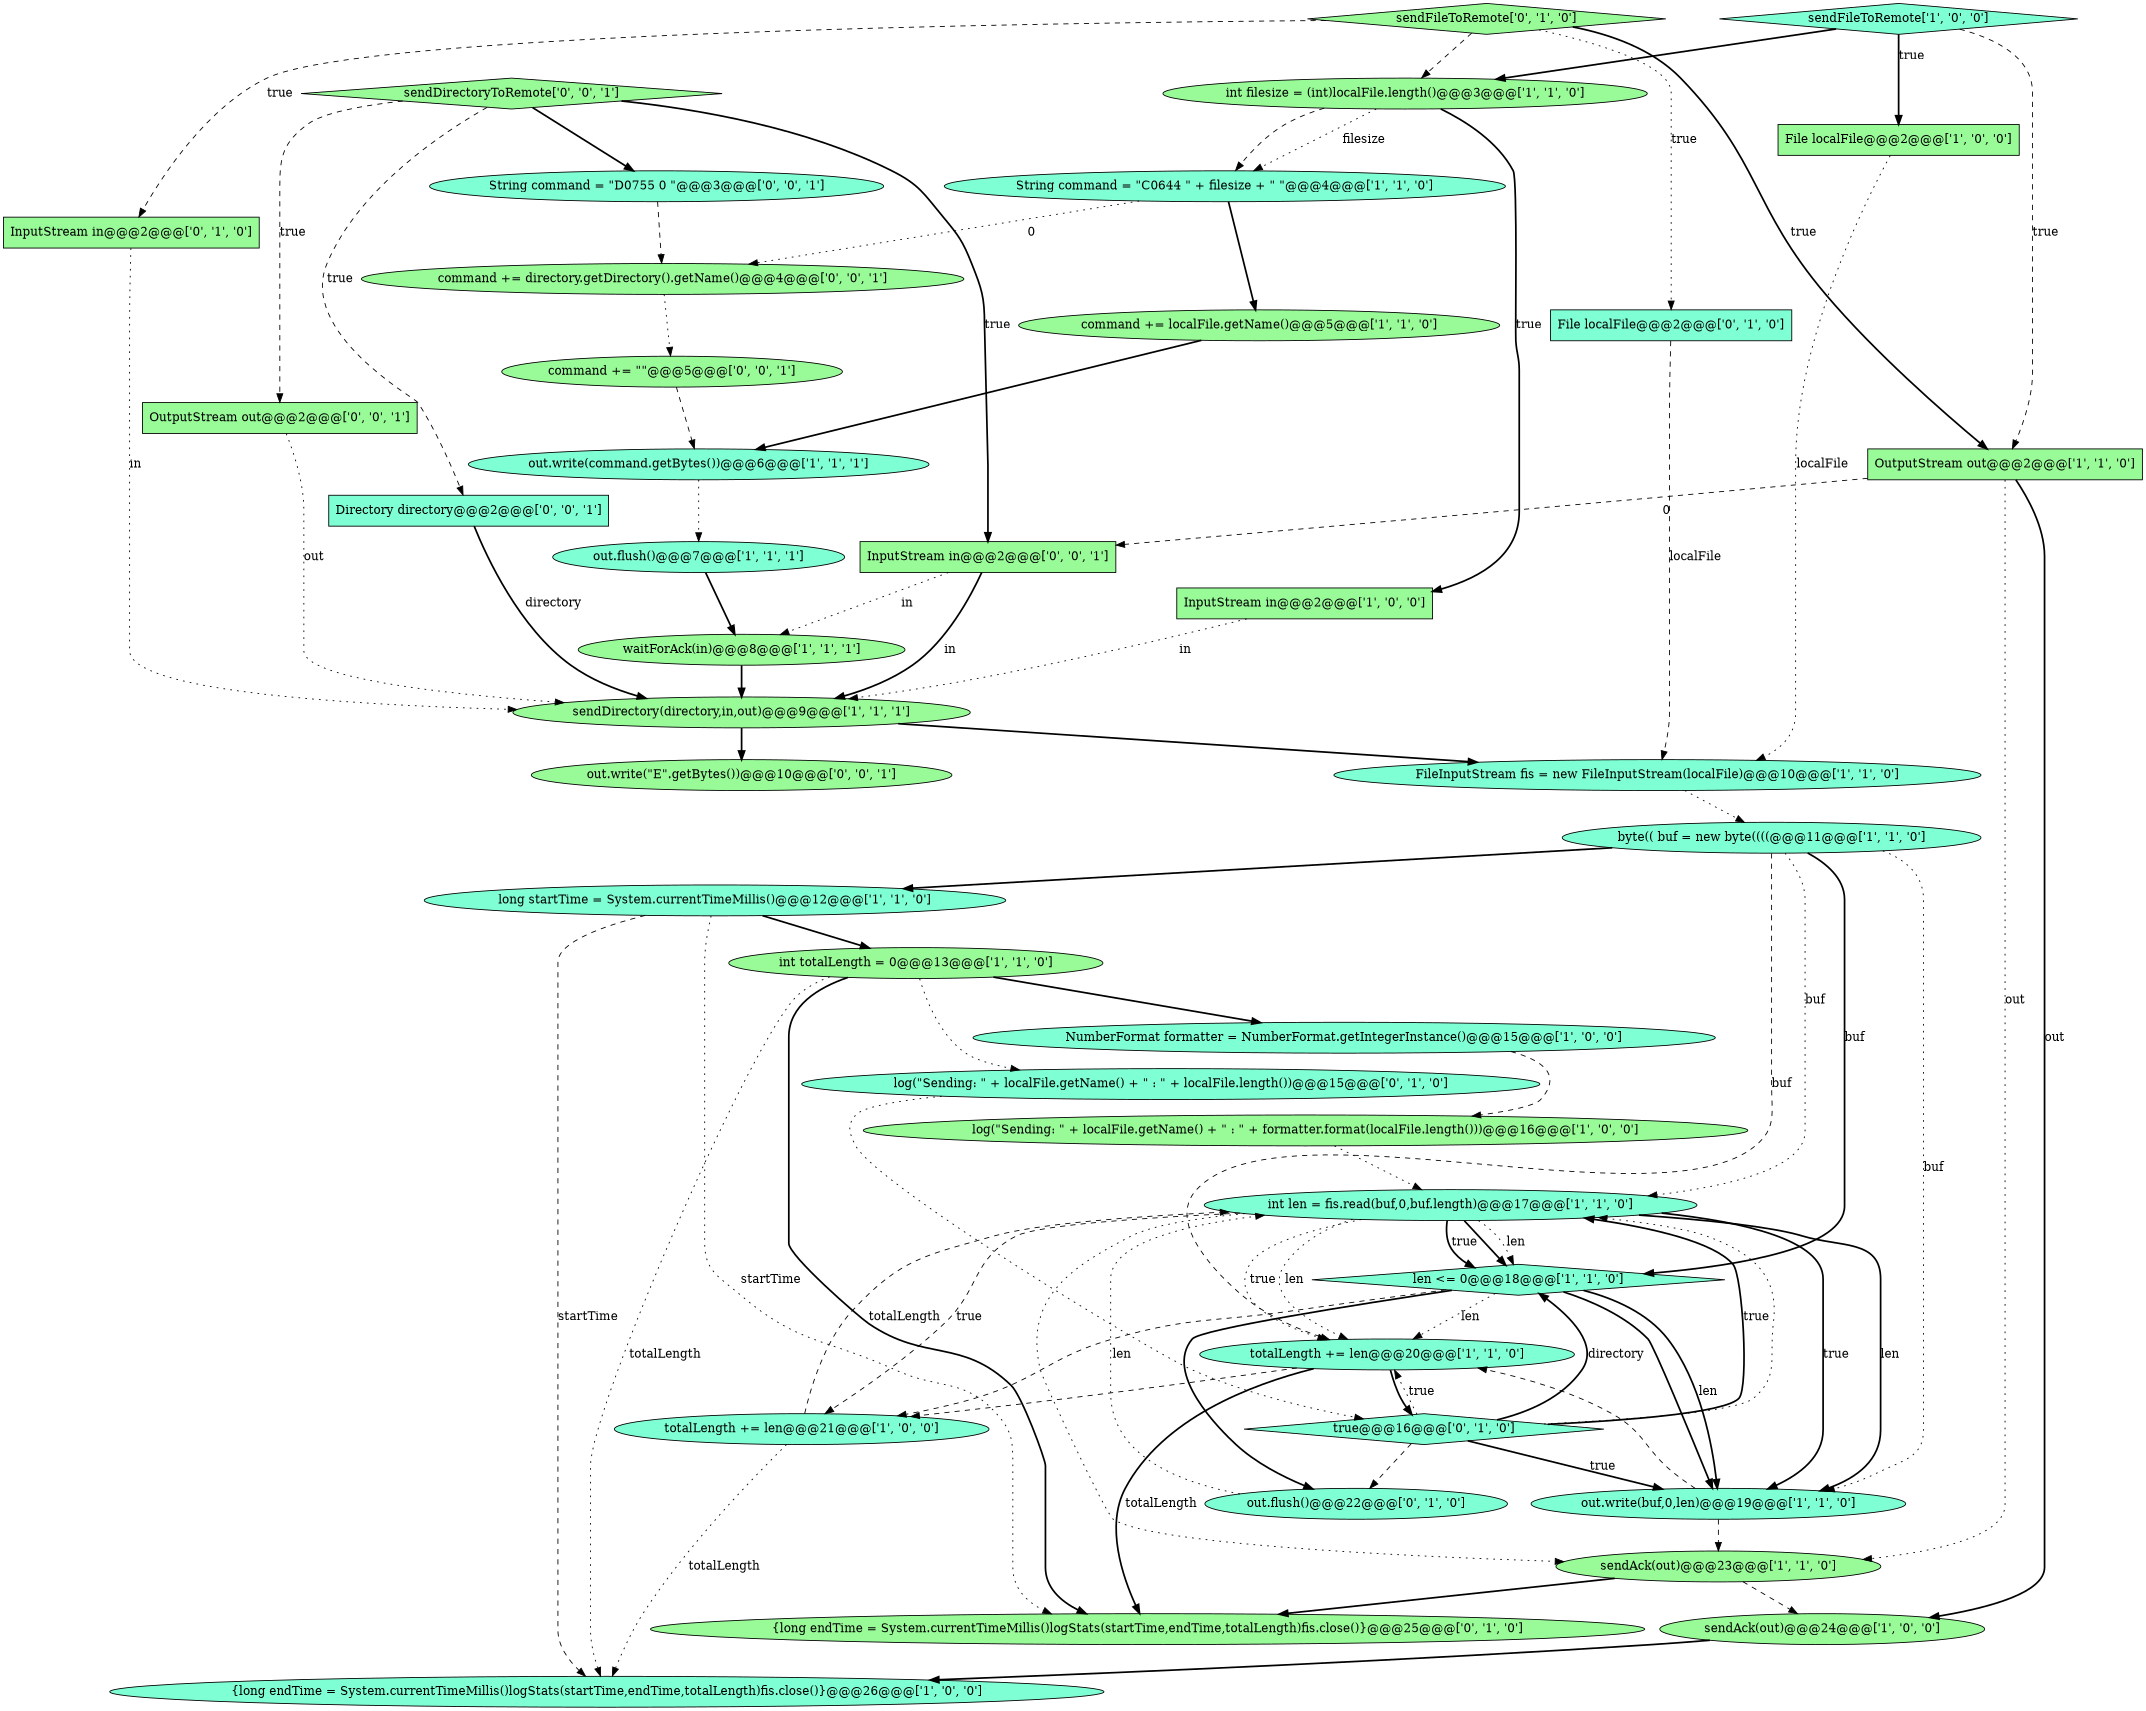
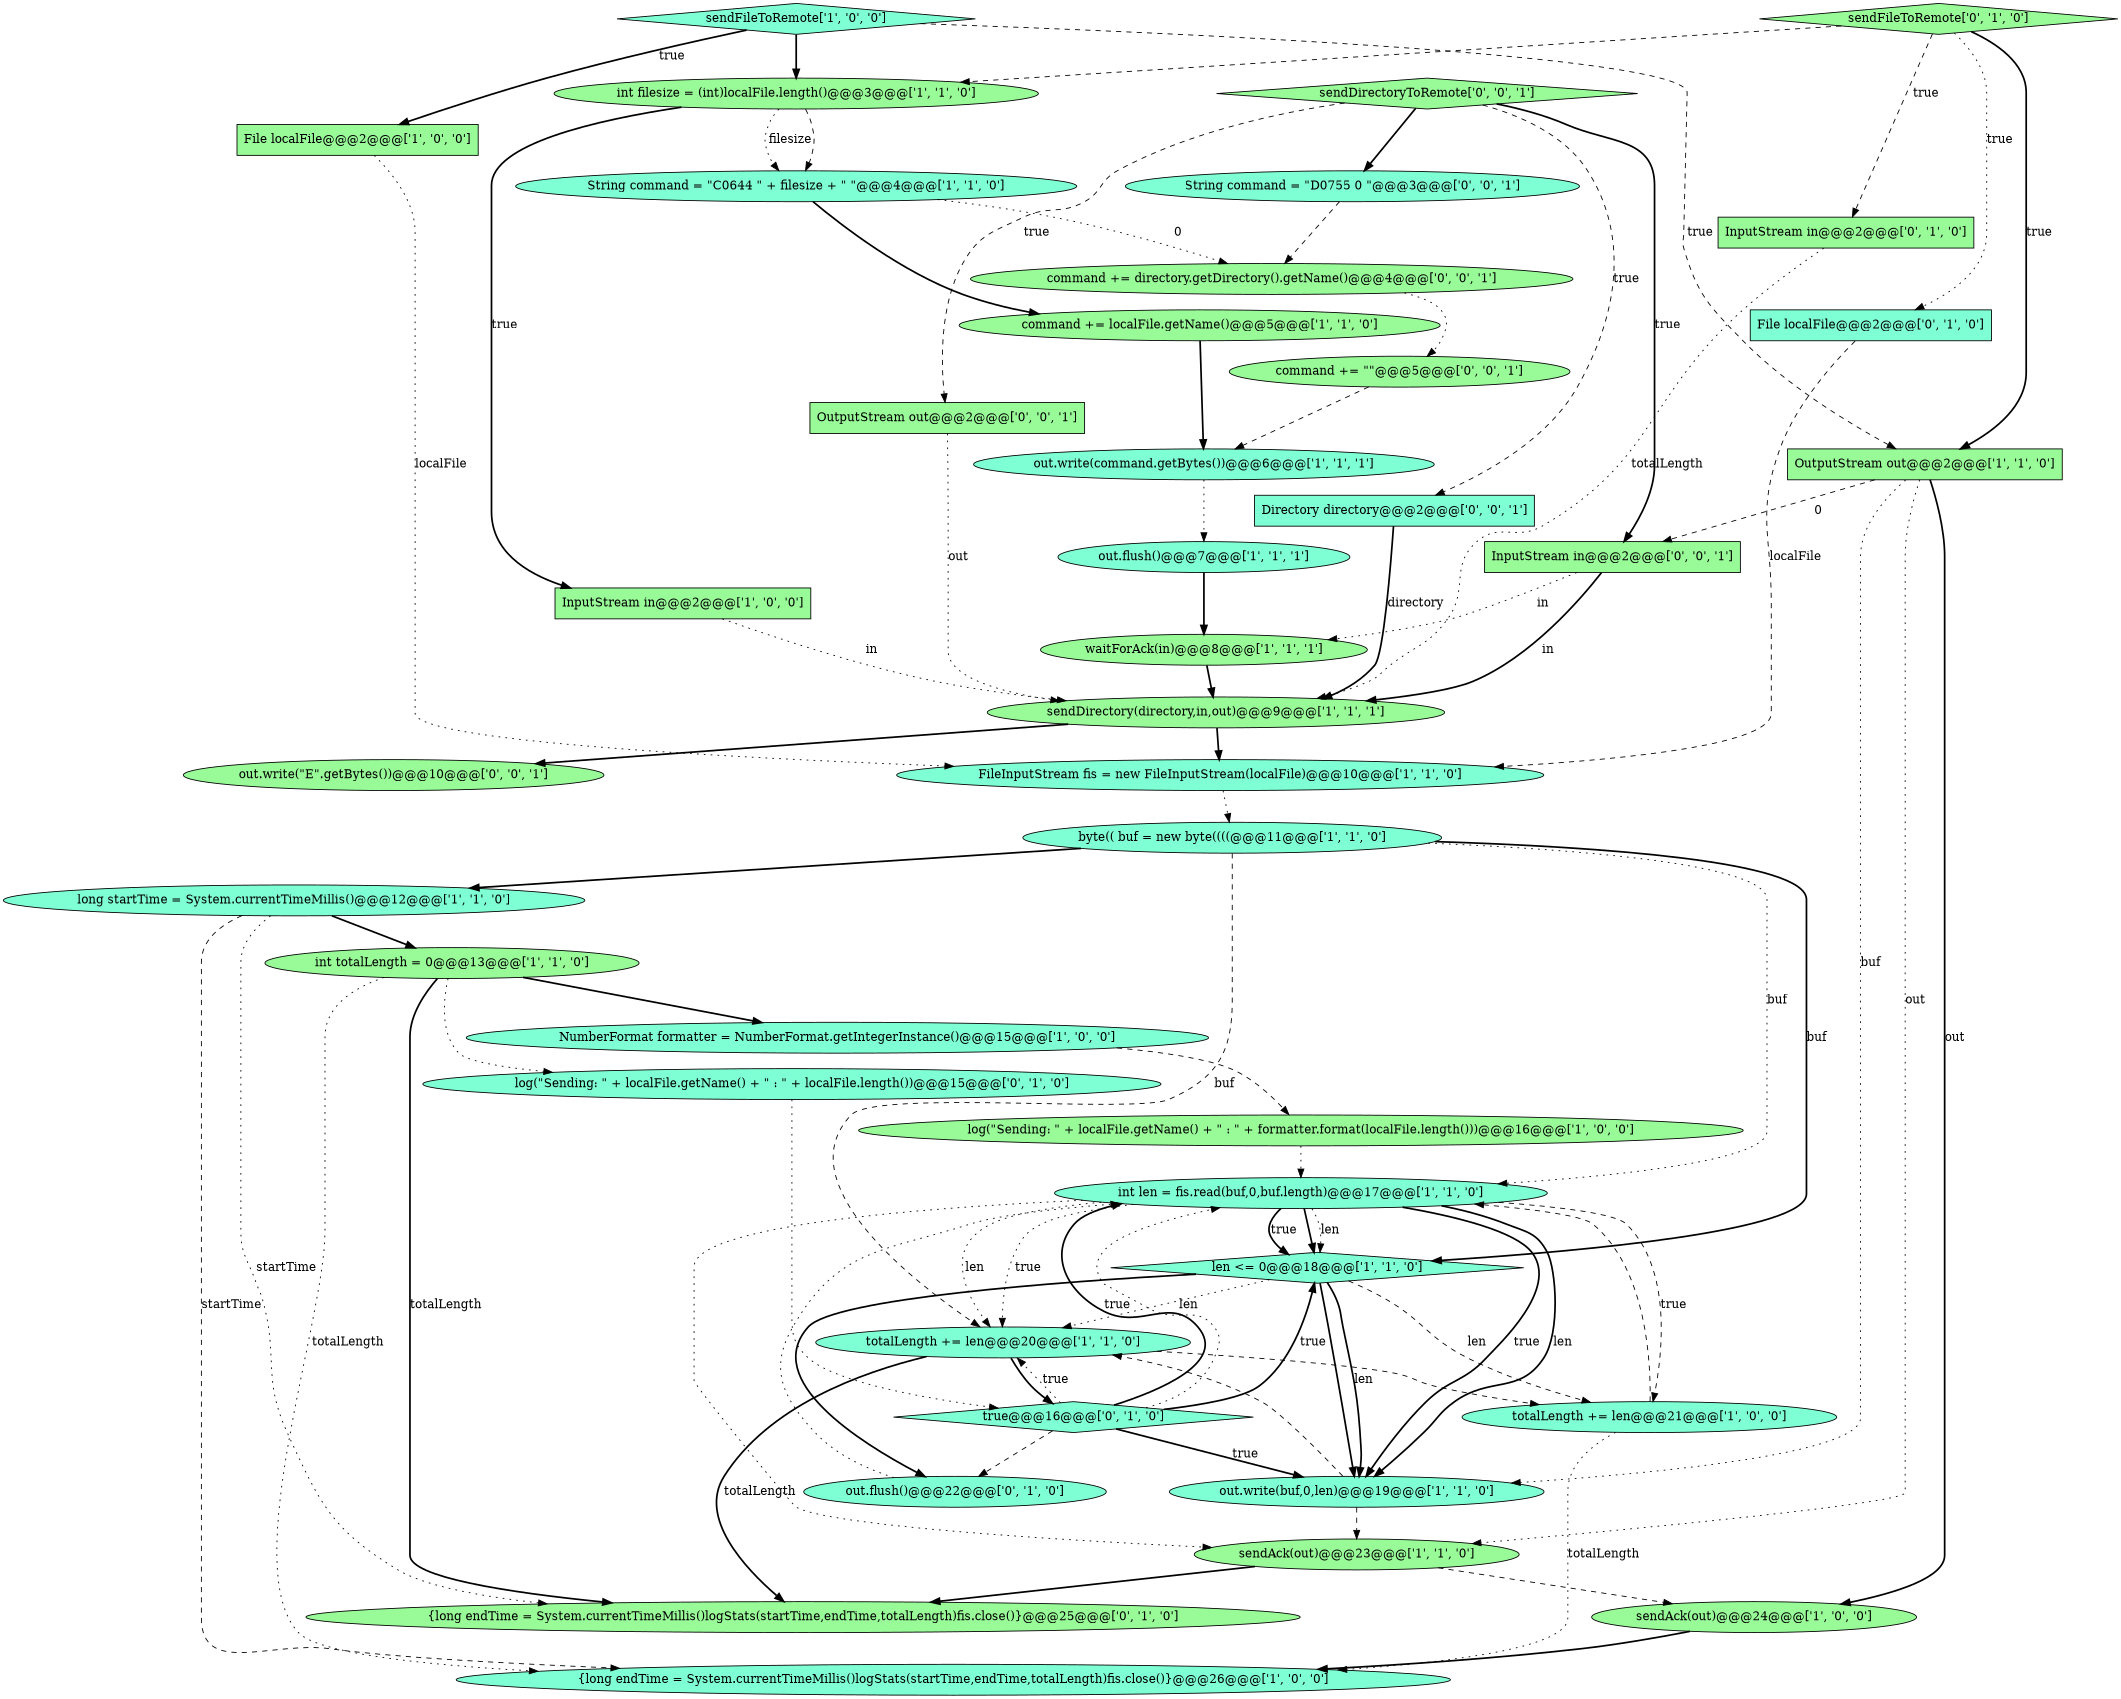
(136, 464) -> (1667, 464)
(1924, 1188) -> (1861, 1118)
(1616, 1354) -> (1313, 1342)
